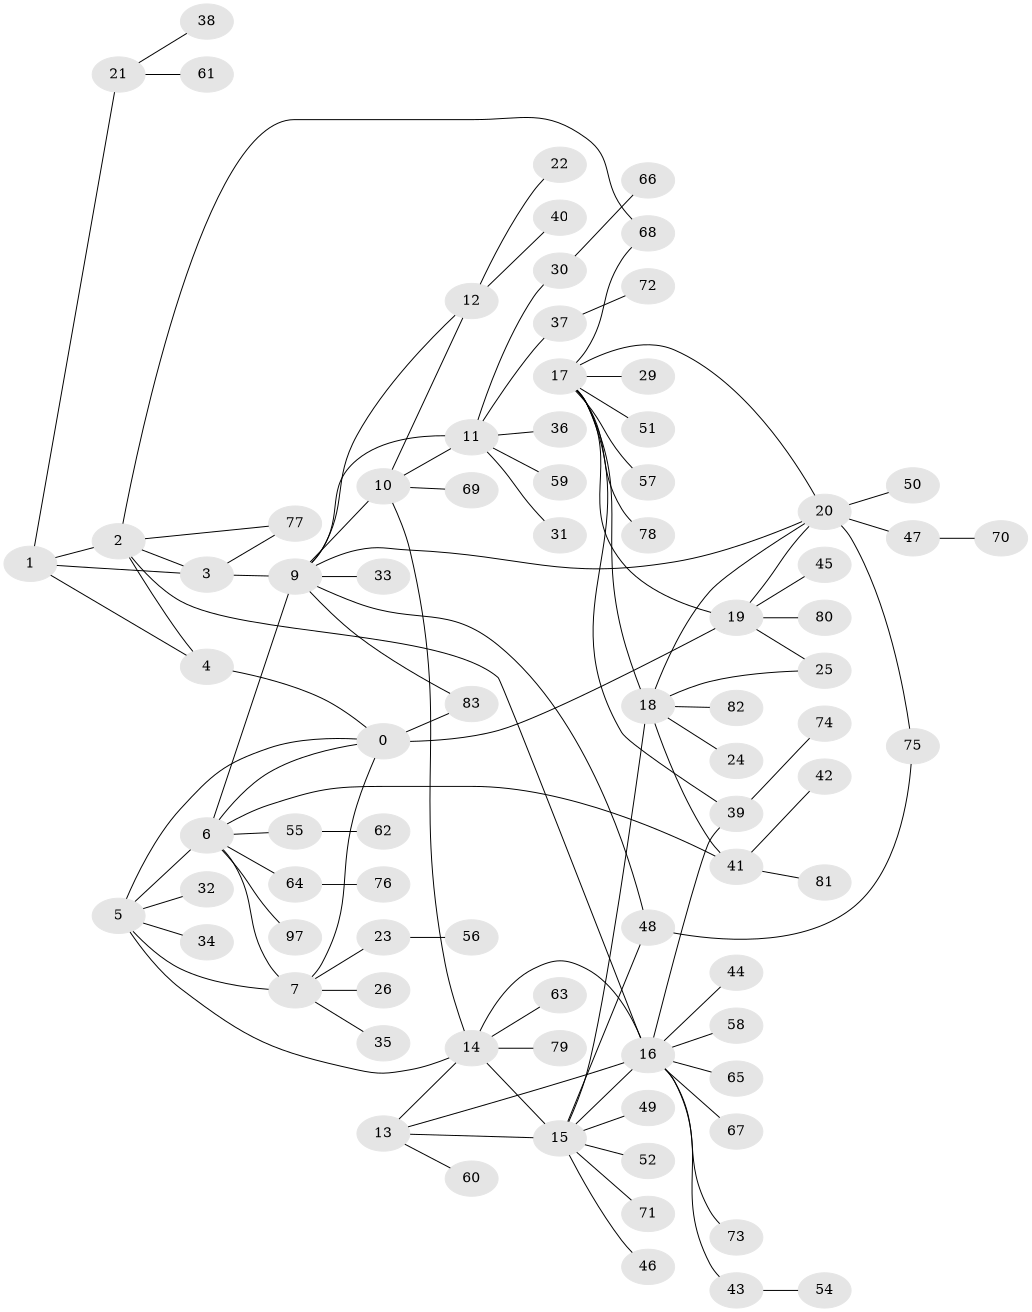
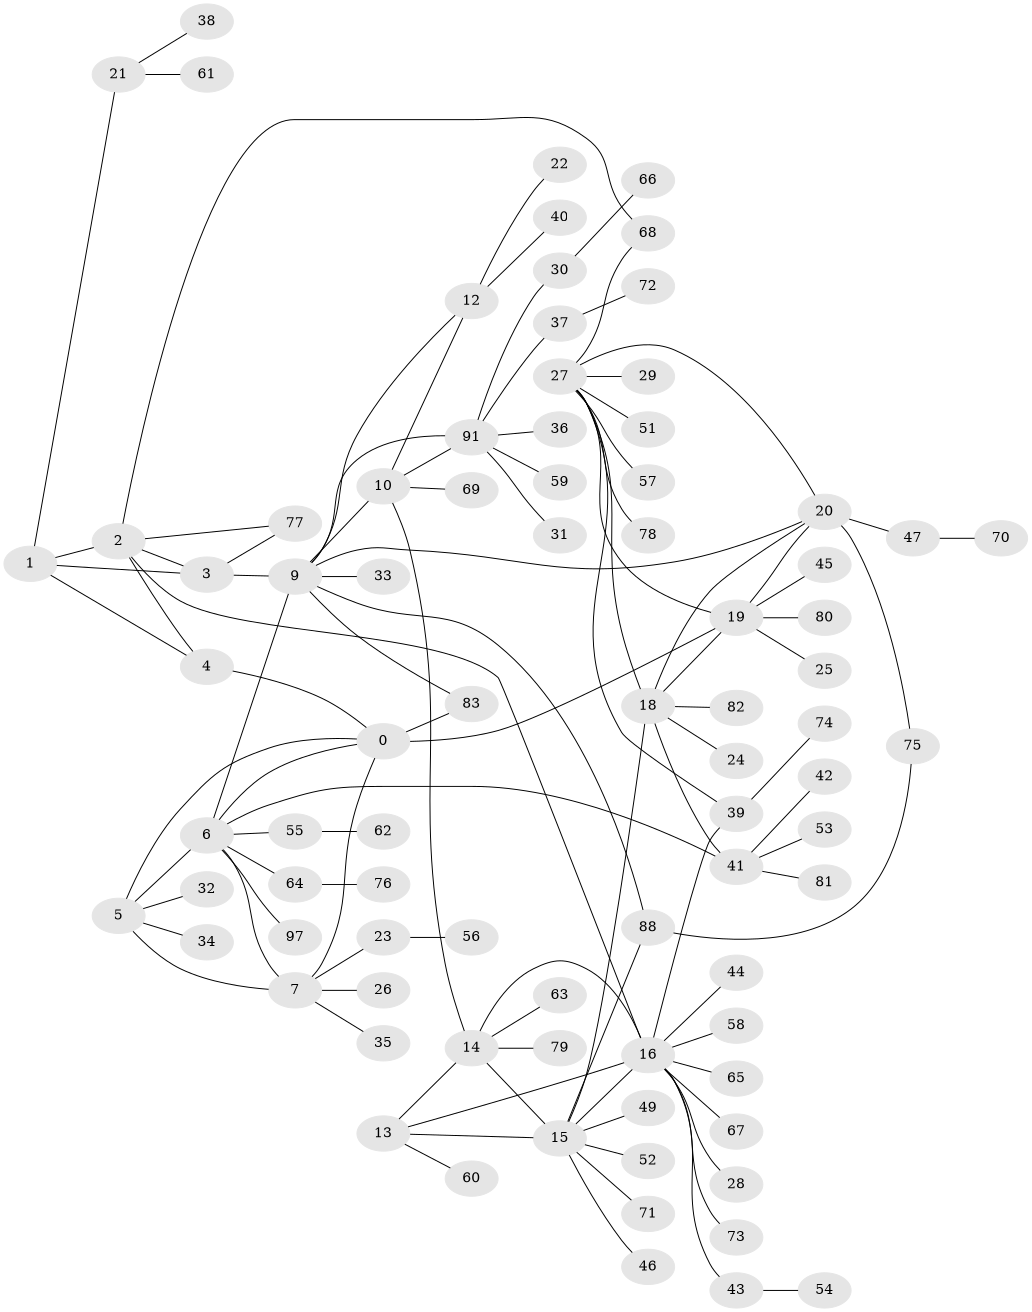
(560, 377) -> (560, 377)
(472, 437) -> (472, 437)
(913, 485) -> none
(733, 677) -> (692, 662)
none -> (825, 830)
(648, 928) -> (648, 928)
(271, 1045) -> none
none -> (736, 1185)
